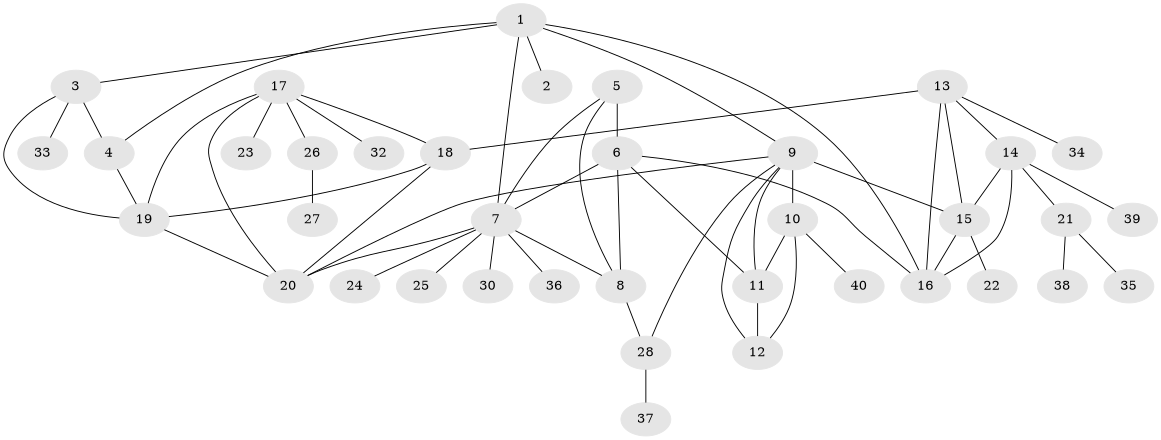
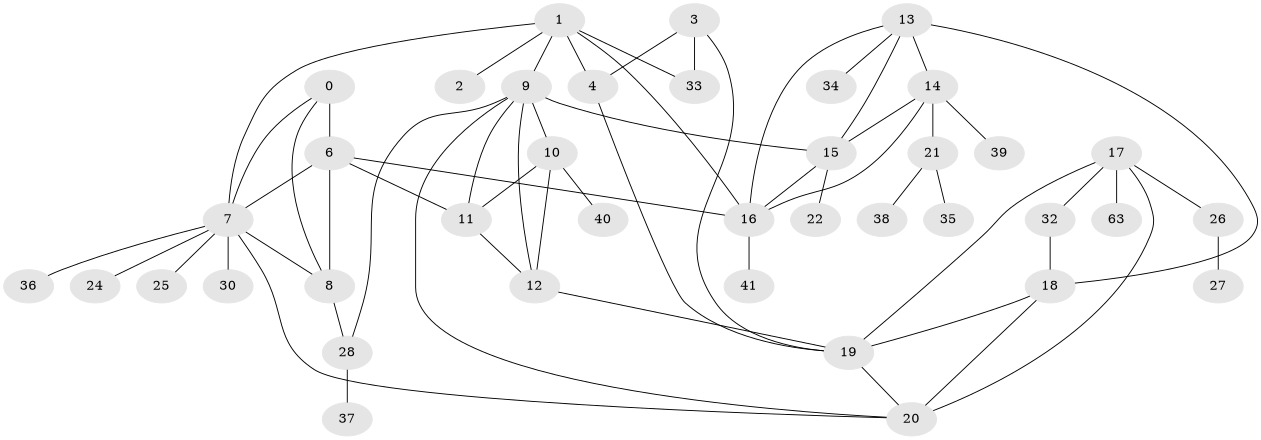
(259, 59) -> (627, 54)
(617, 87) -> (330, 87)
(364, 118) -> (1050, 253)
(246, 153) -> (1117, 220)
none -> (749, 286)
none -> (692, 320)
